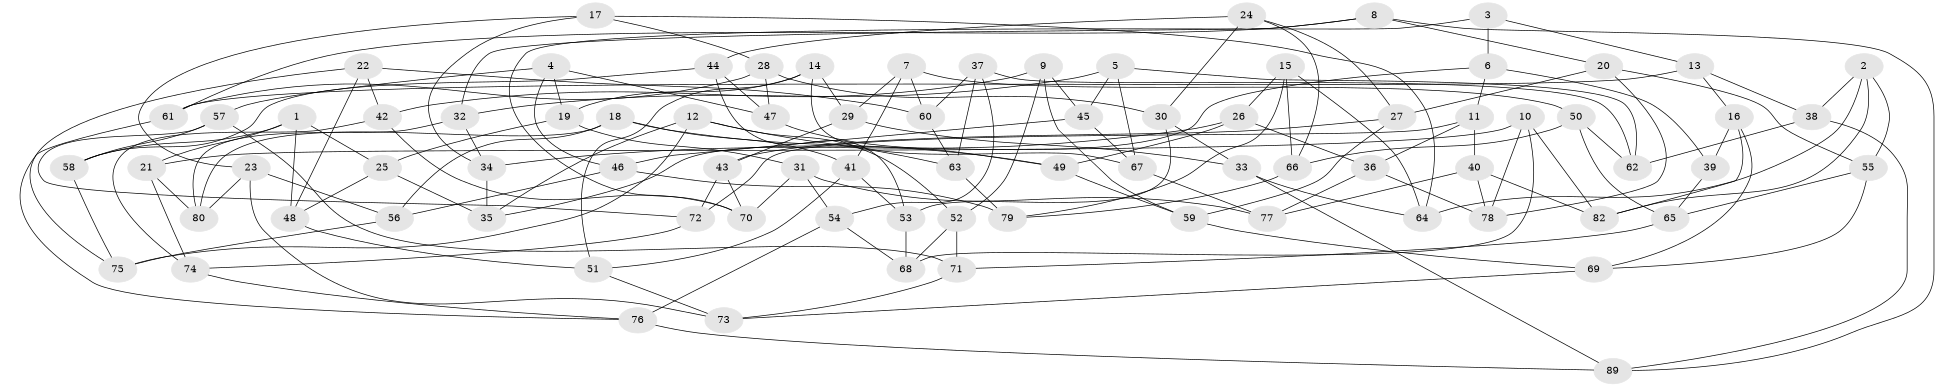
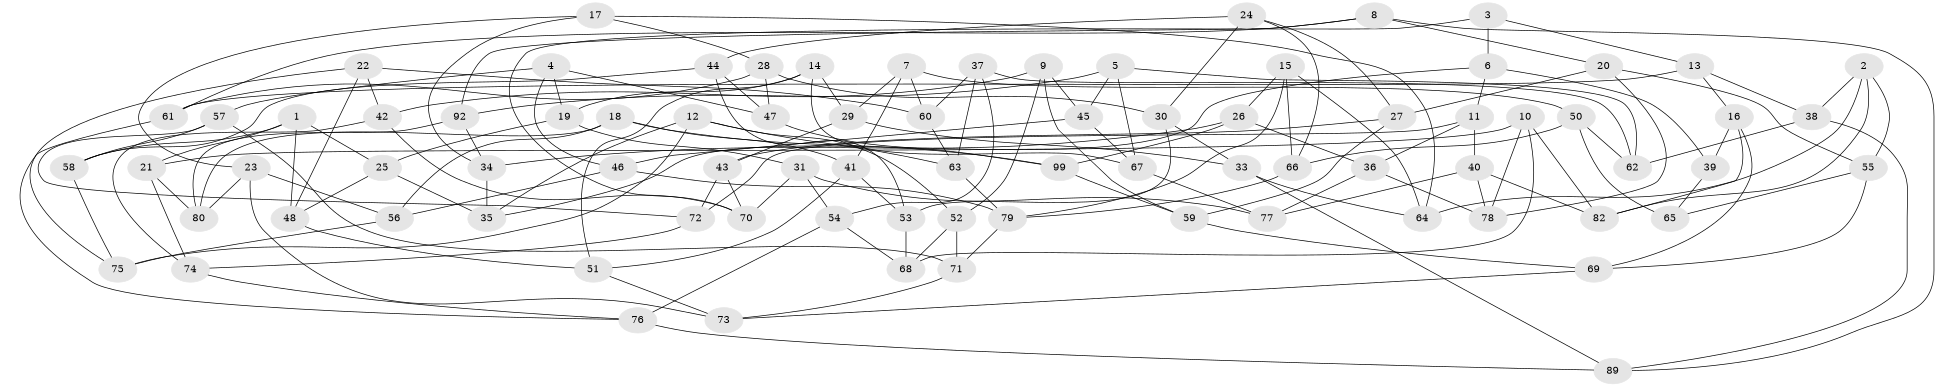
(460, 117) -> (460, 117)
(1060, 168) -> (1060, 168)
(1214, 260) -> (982, 244)
